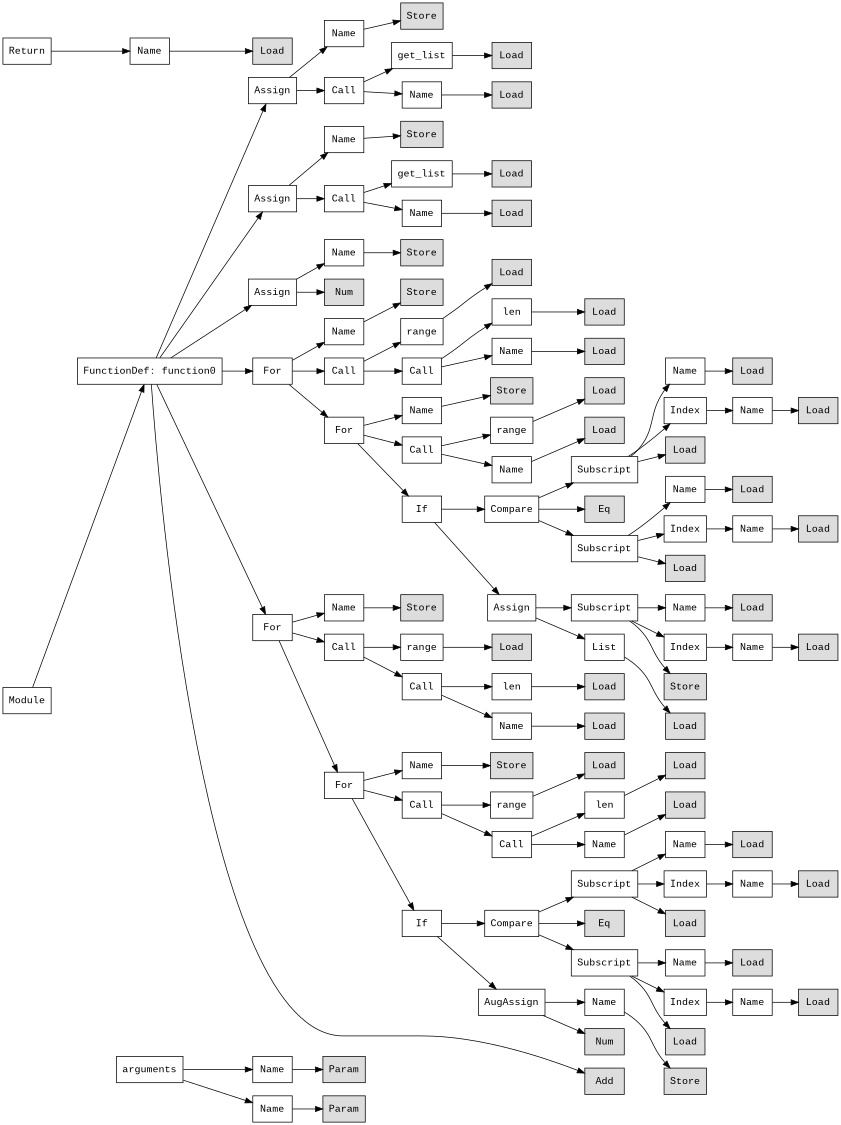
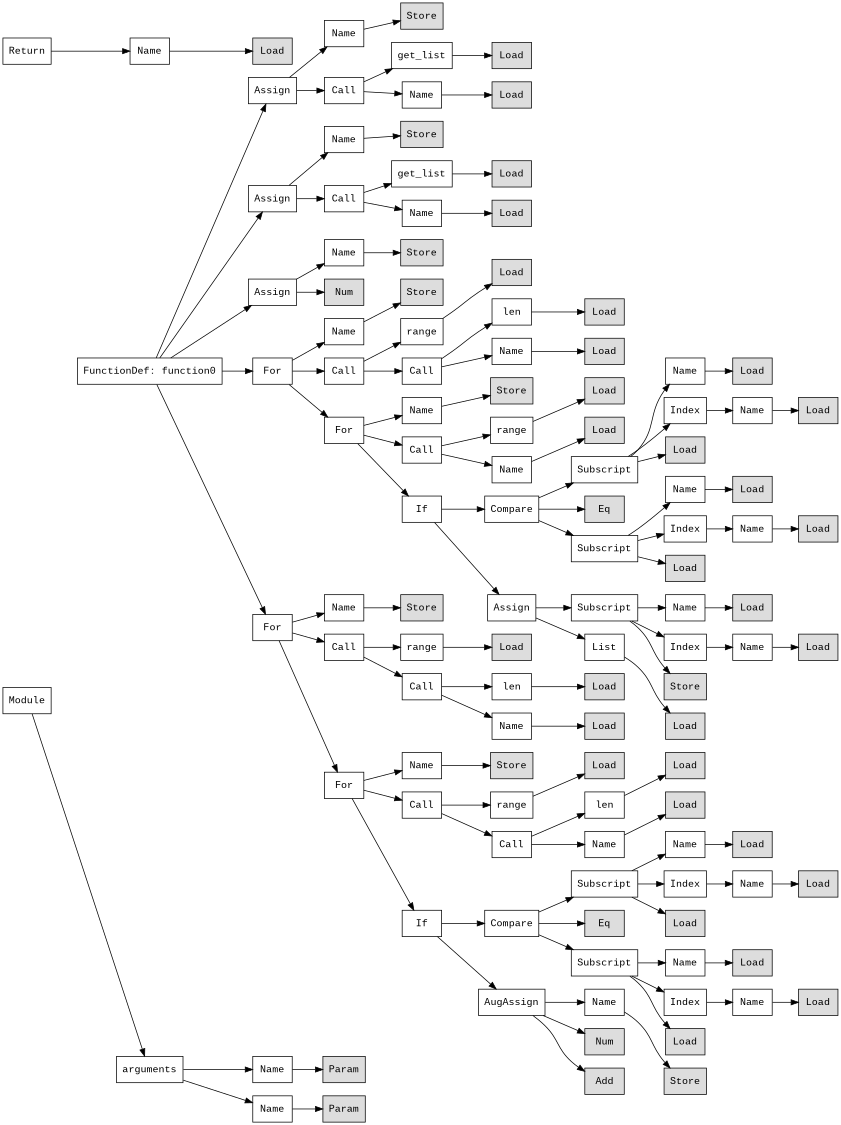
(87, 539) -> (87, 882)
(221, 850) -> (556, 1041)
